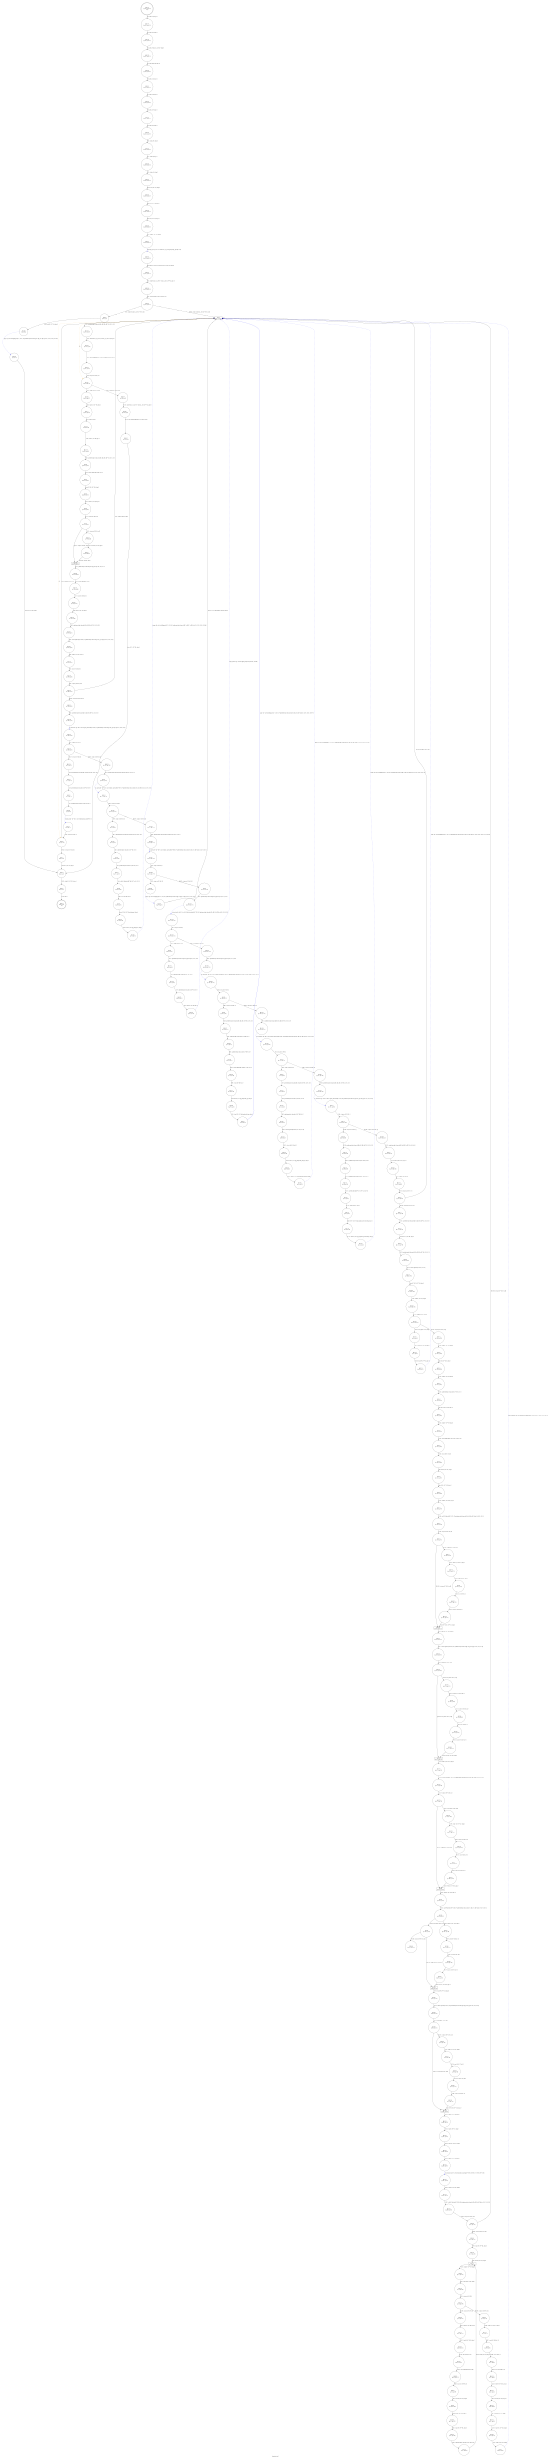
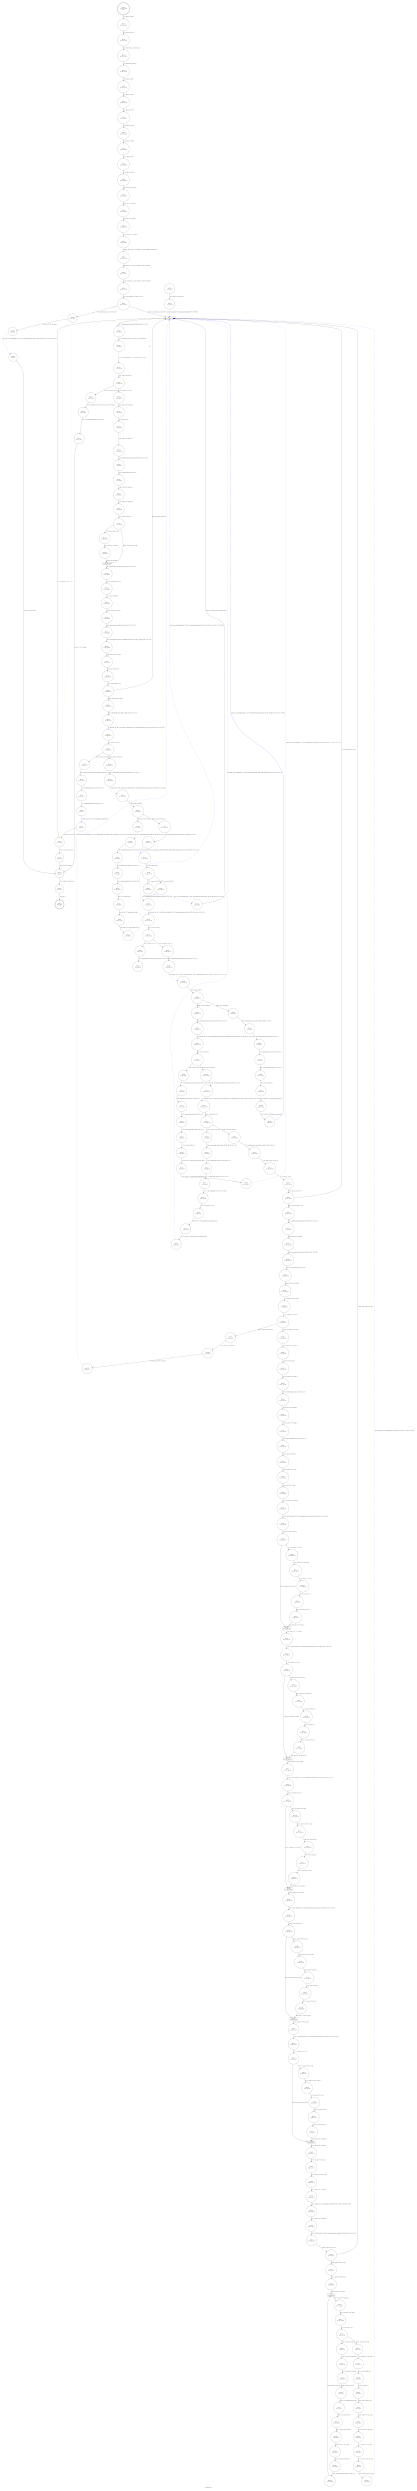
(172, 982) -> none
(444, 1923) -> (299, 1954)
